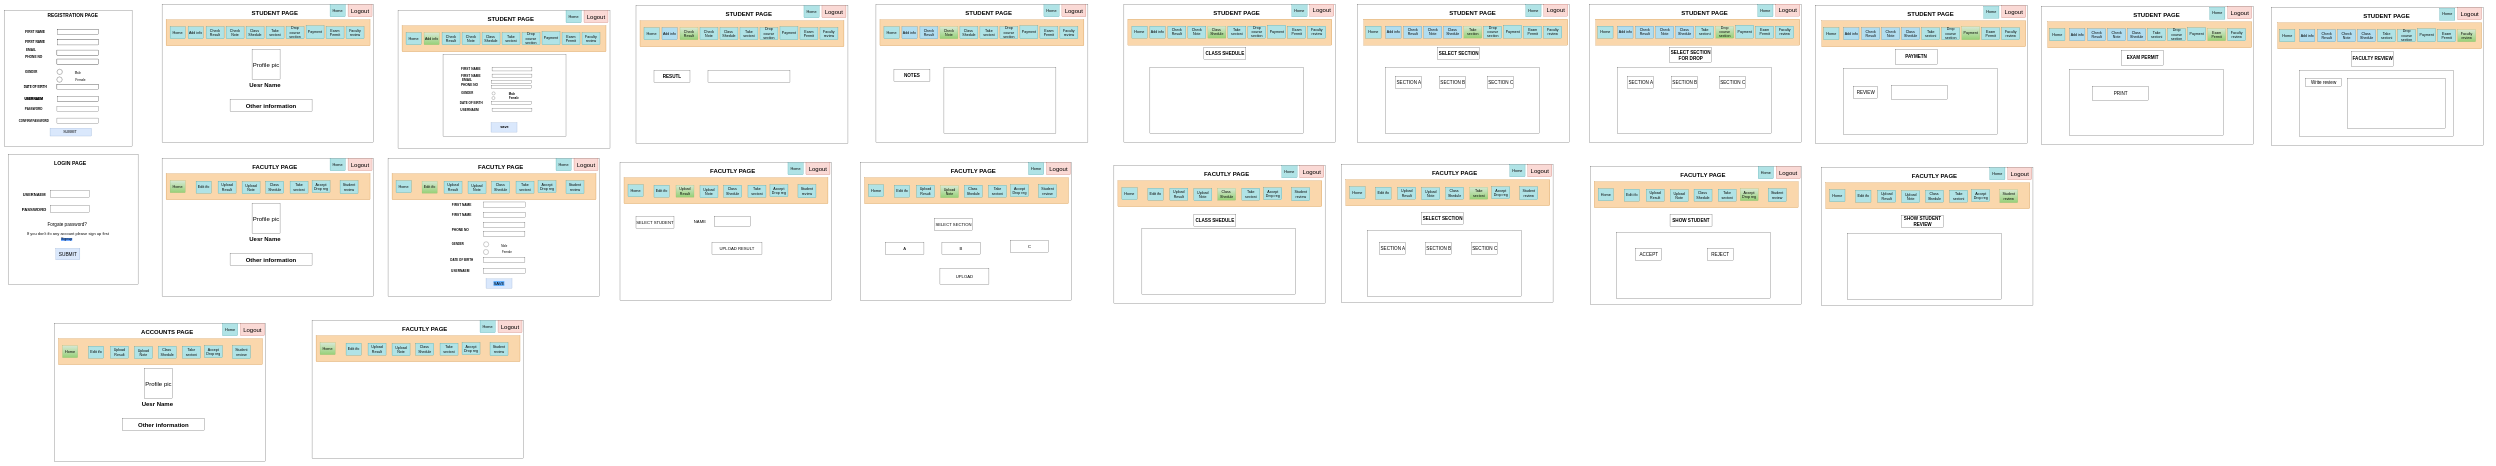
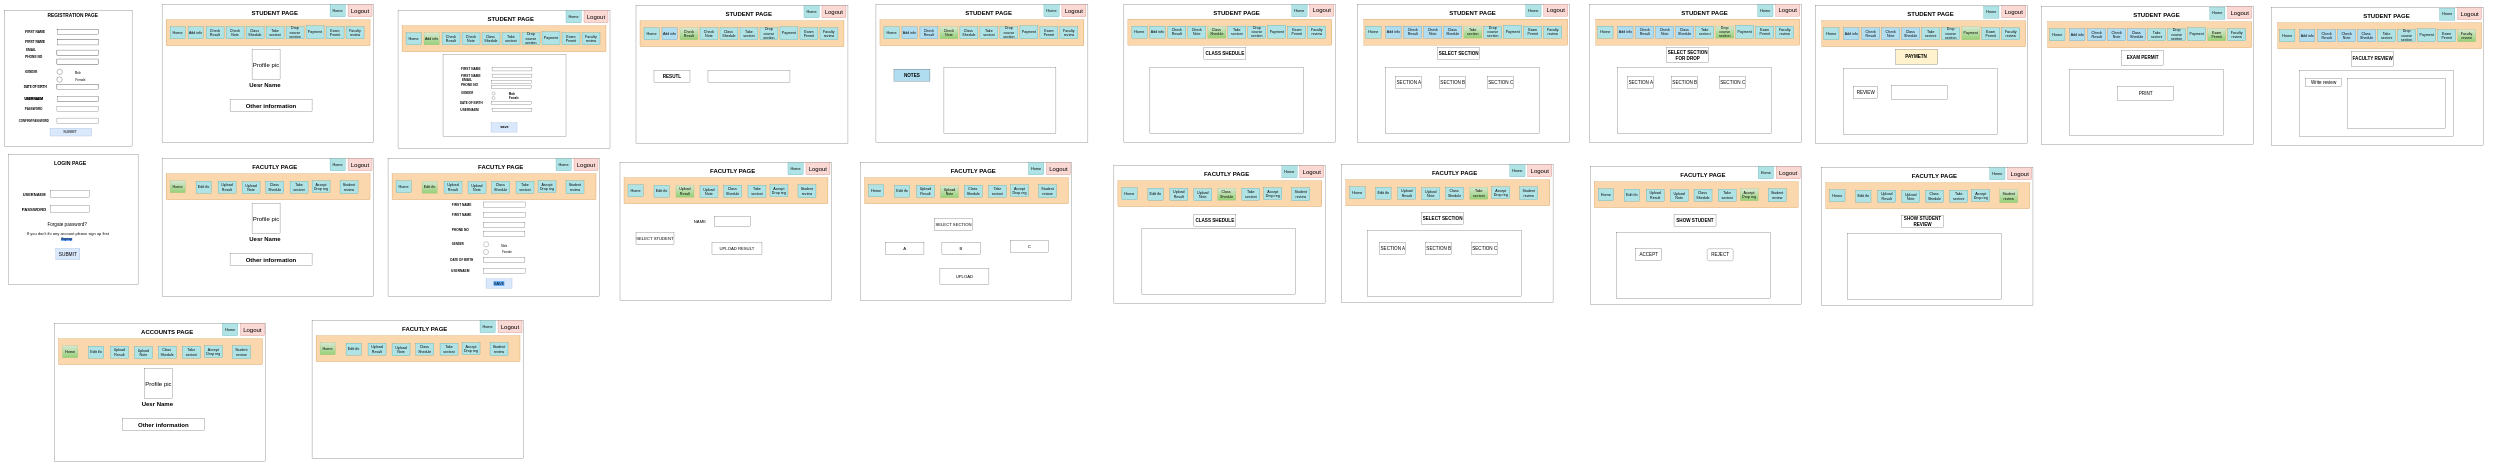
(1691, 55) -> (1688, 55)
(1917, 57) -> (1917, 57)
(912, 75) -> (912, 75)
(2121, 94) -> (2146, 94)
(1691, 221) -> (1695, 221)
(655, 223) -> (655, 239)
(1721, 255) -> (1721, 255)
